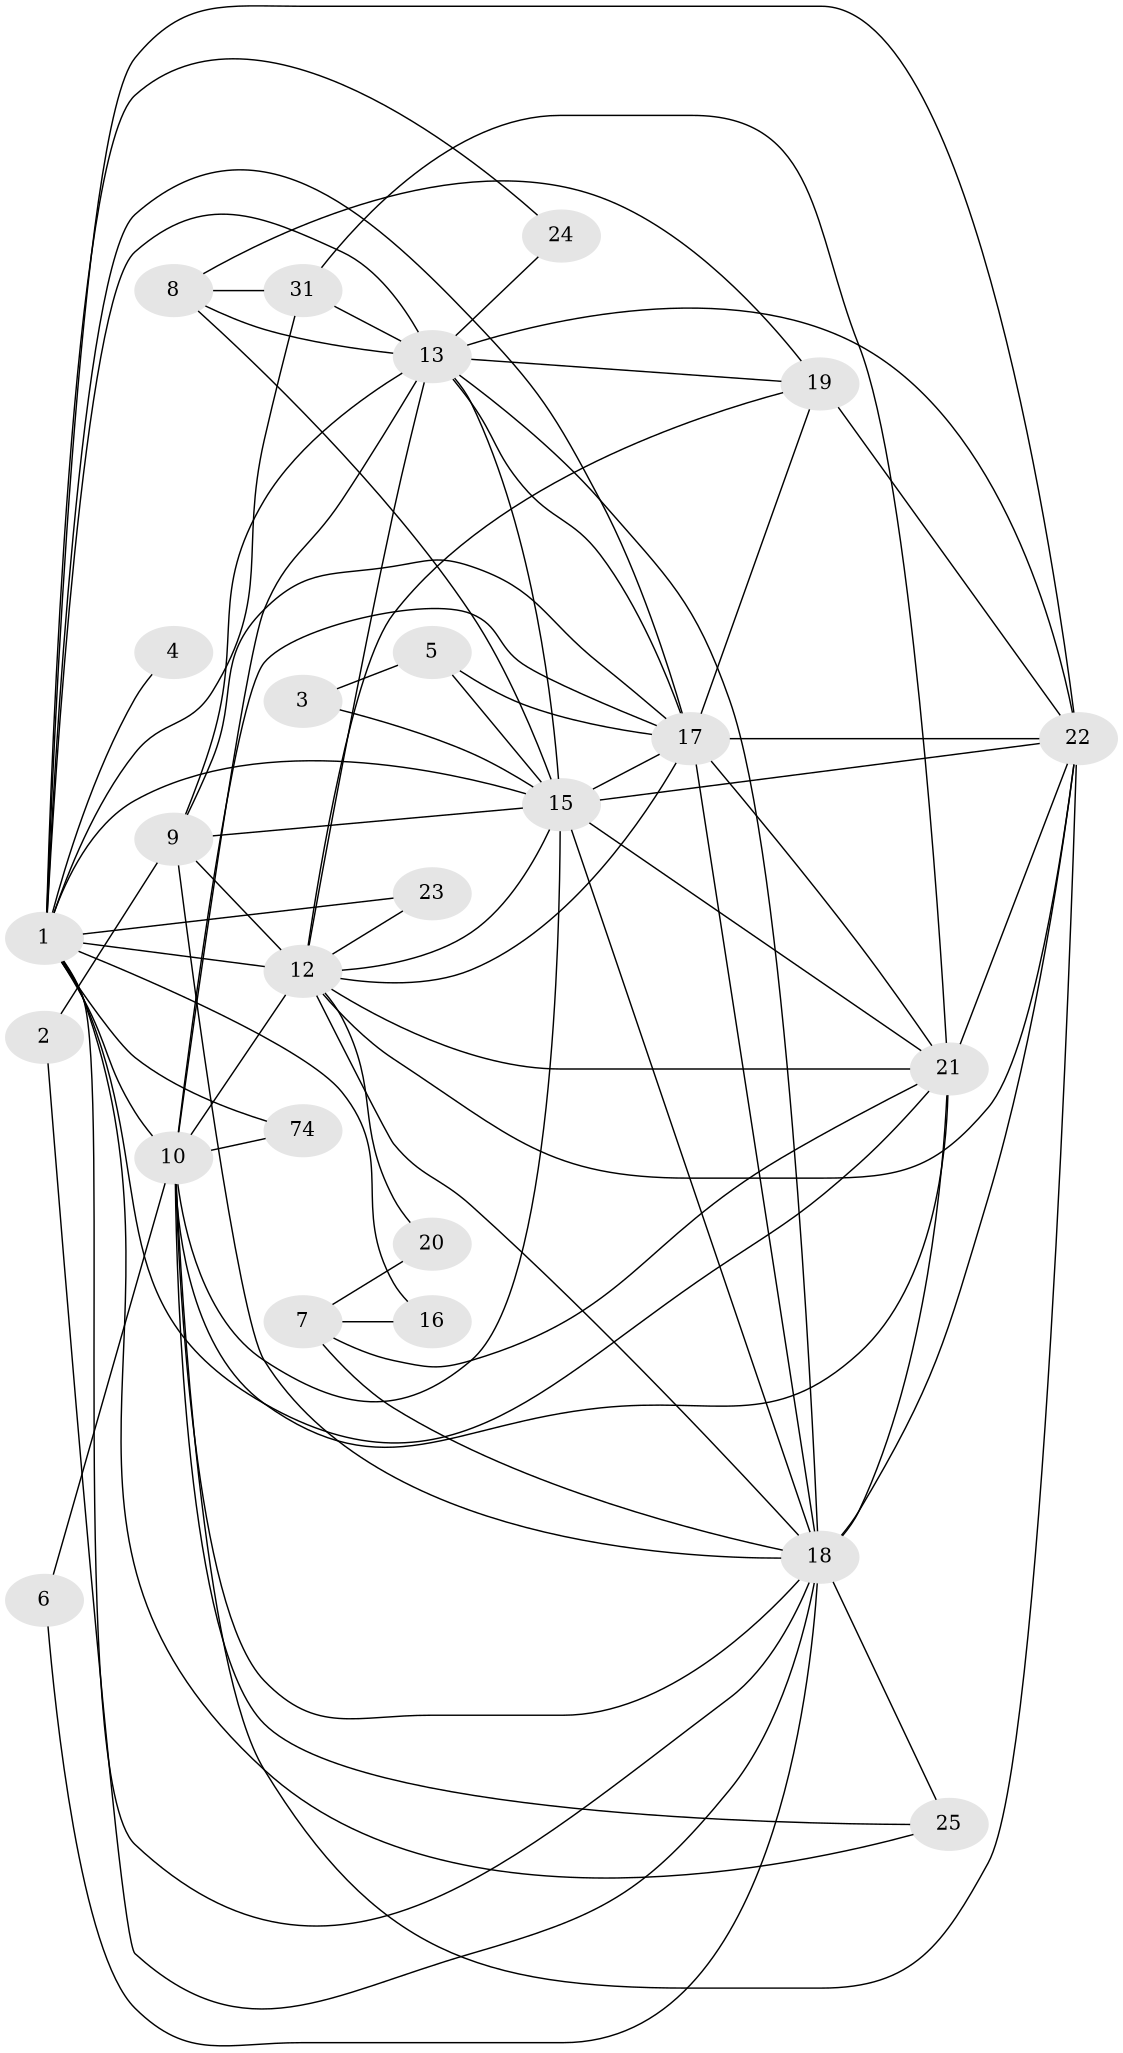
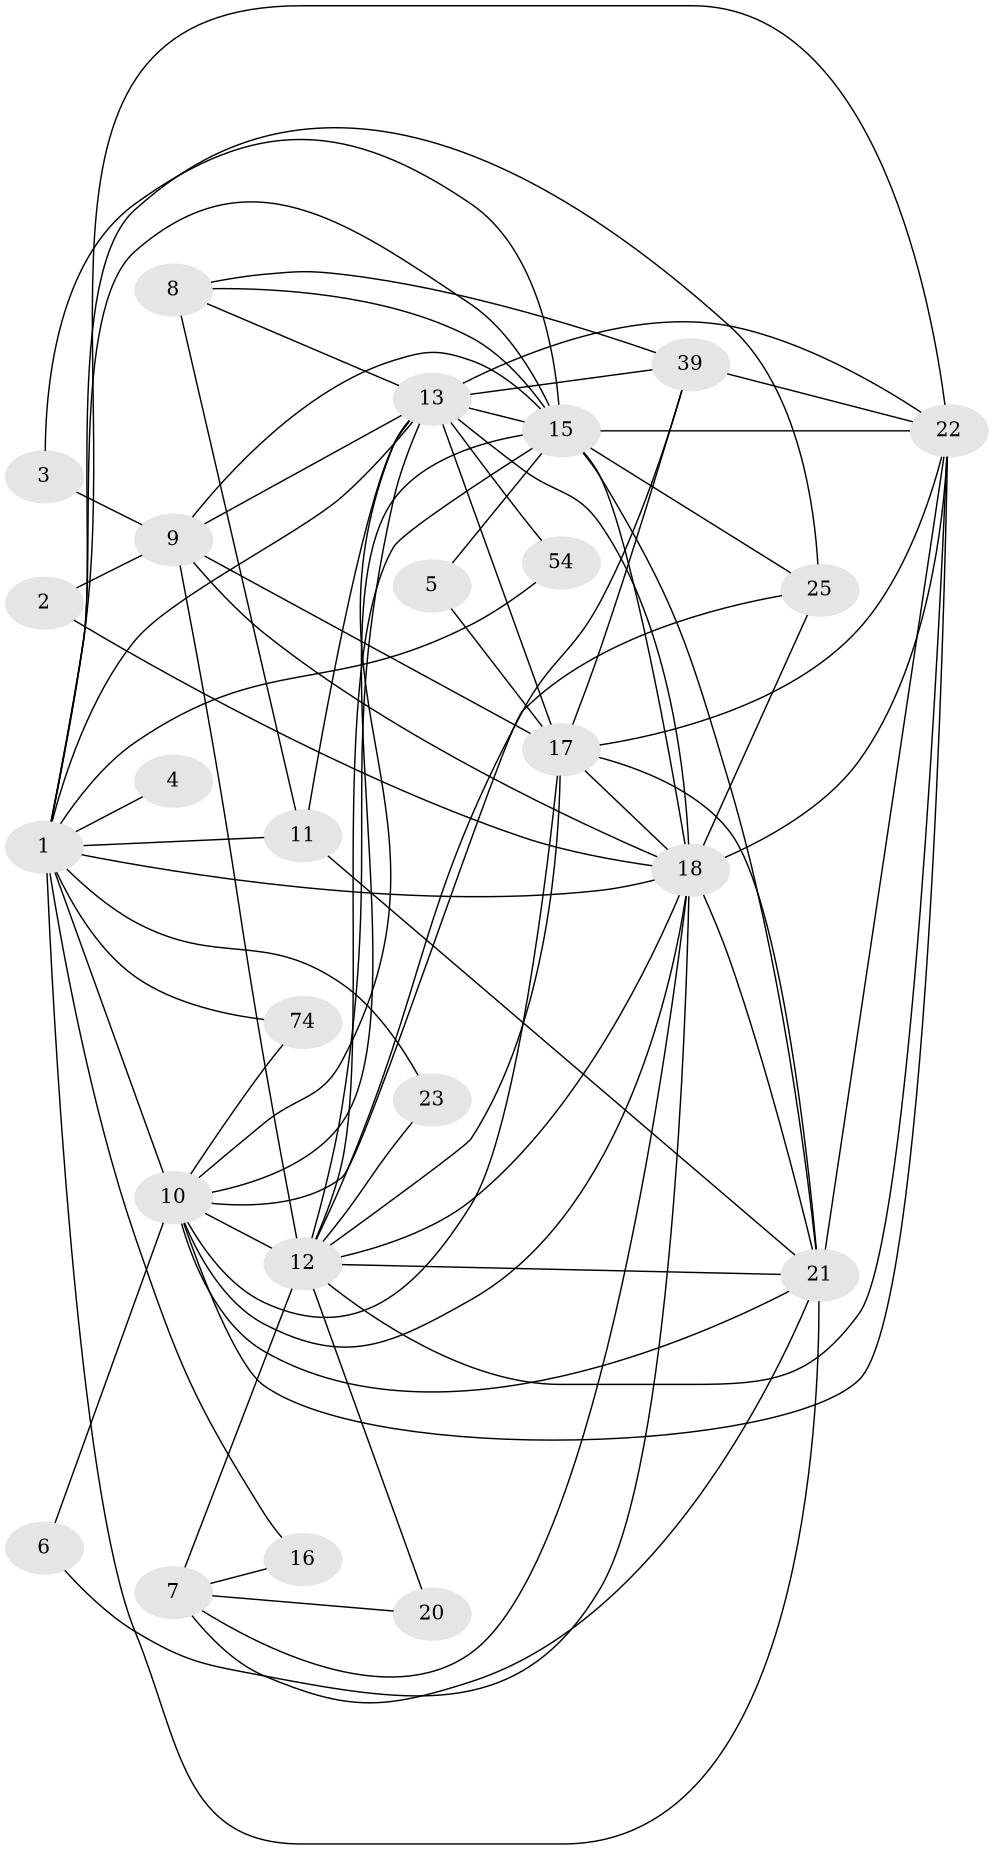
(197, 179) -> none
(562, 236) -> (562, 563)
(303, 291) -> (303, 836)
(820, 384) -> (691, 365)
(375, 674) -> (109, 508)
(626, 772) -> (691, 511)
(174, 955) -> (238, 1428)
